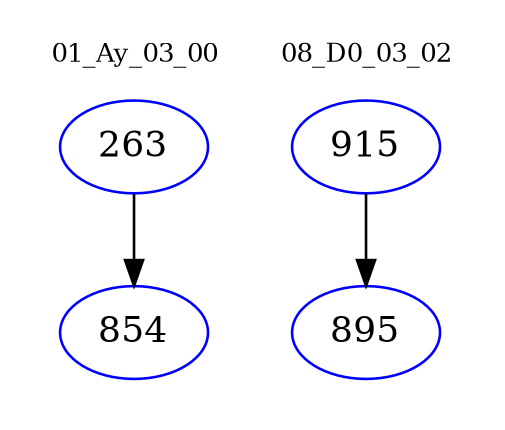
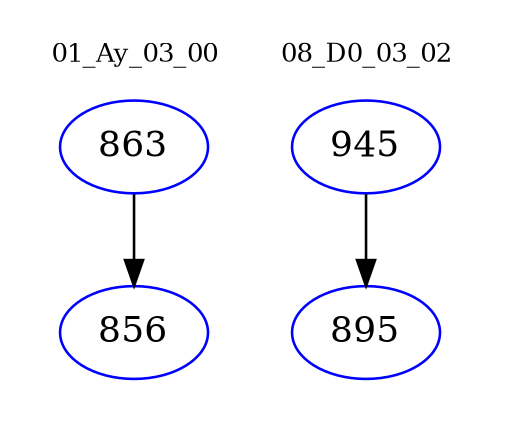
(134, 147) -> (134, 147)
(366, 147) -> (366, 147)
(134, 333) -> (134, 333)
